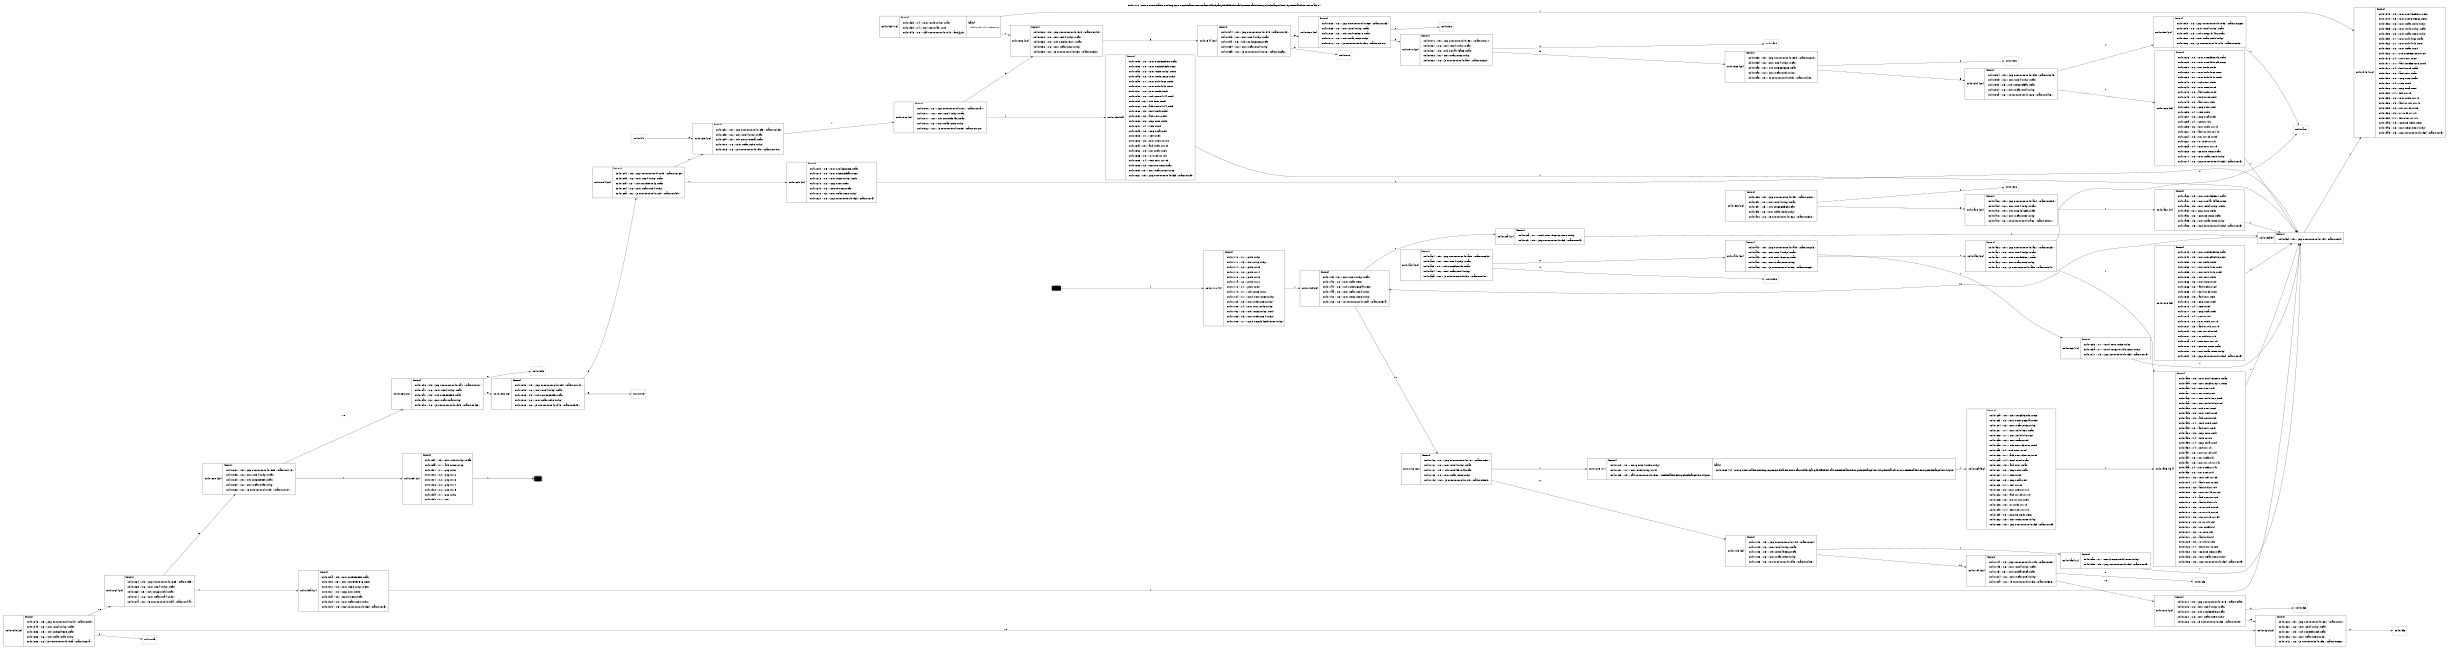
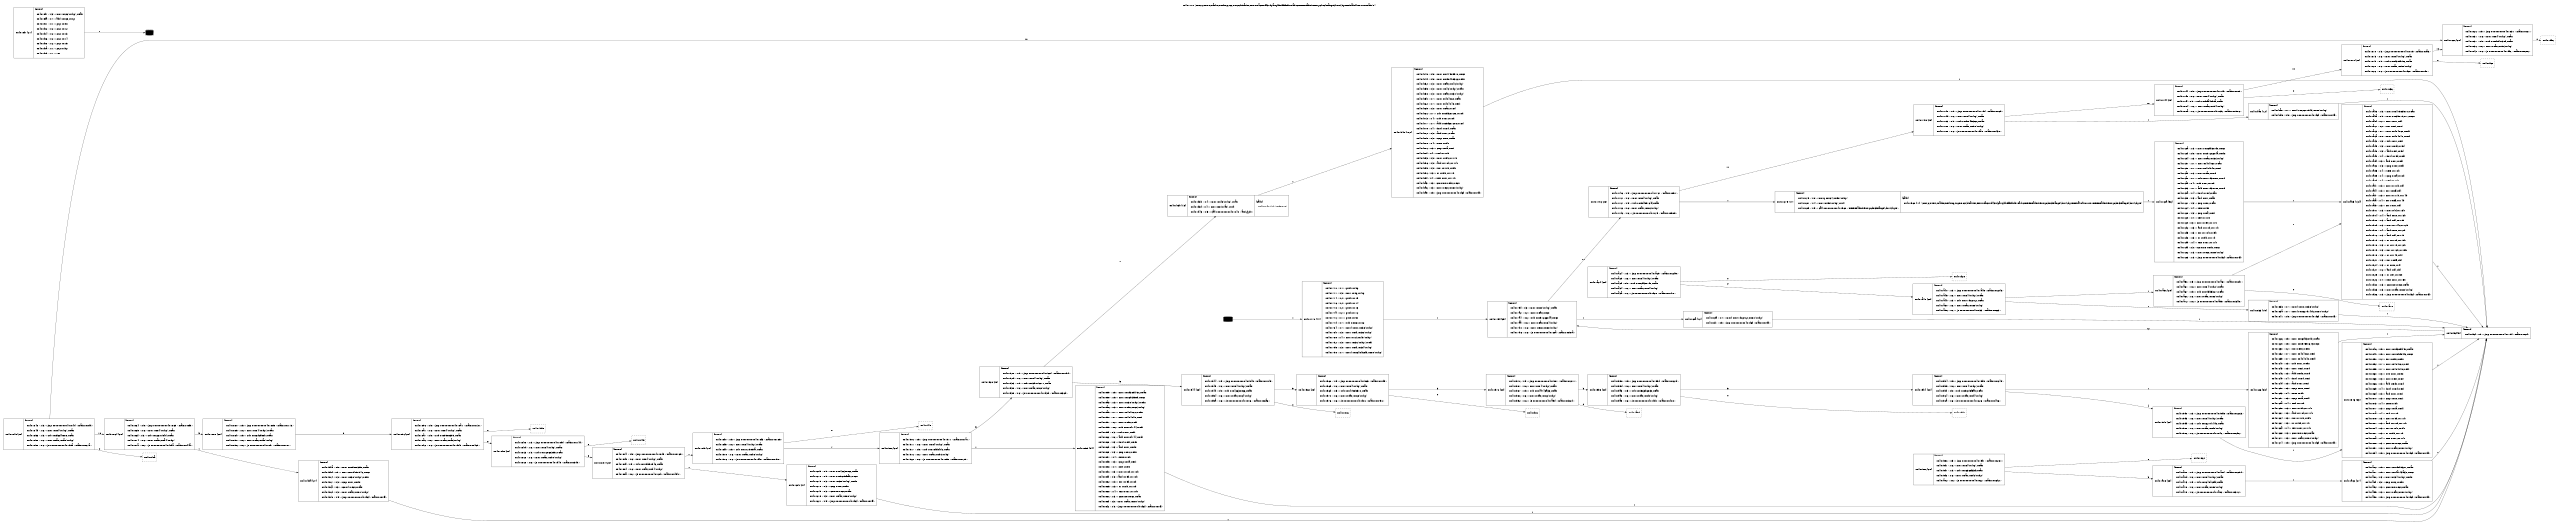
(1005, 34) -> (1129, 292)
(2276, 82) -> (2279, 459)
(668, 139) -> (850, 435)
(2332, 185) -> (2082, 80)
(343, 415) -> (343, 433)
(348, 479) -> none
